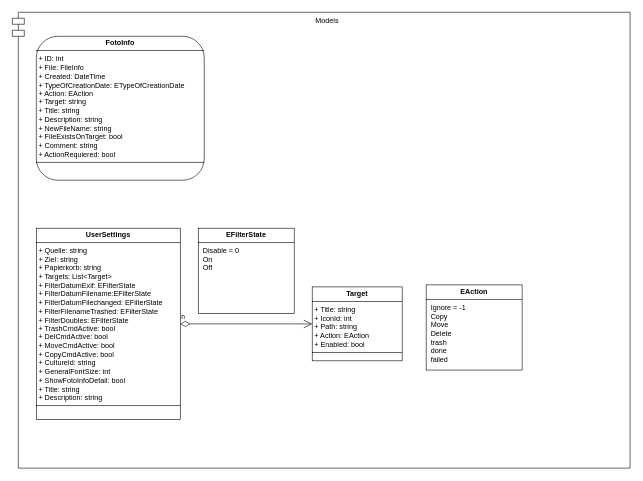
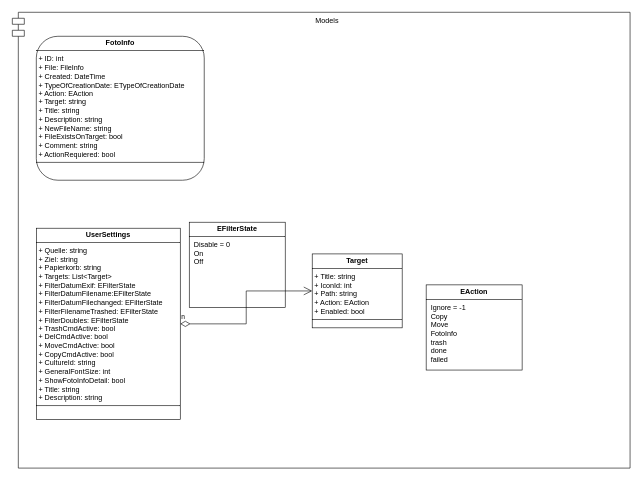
(246, 271) -> (237, 265)
(447, 320) -> (447, 320)
(357, 324) -> (357, 291)
